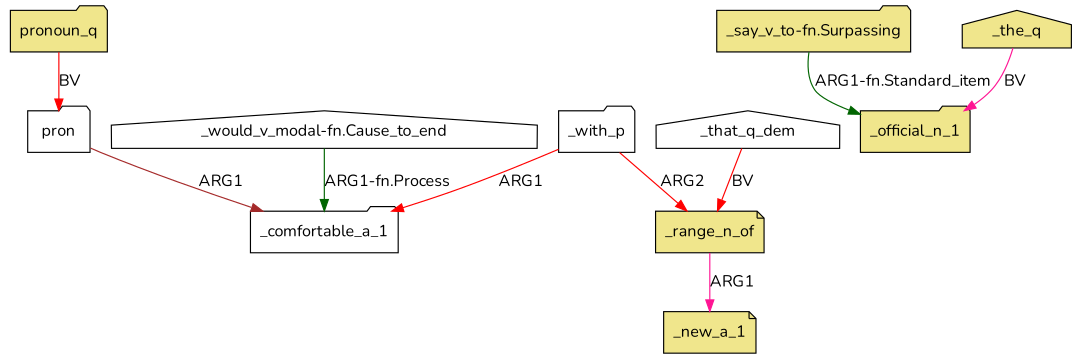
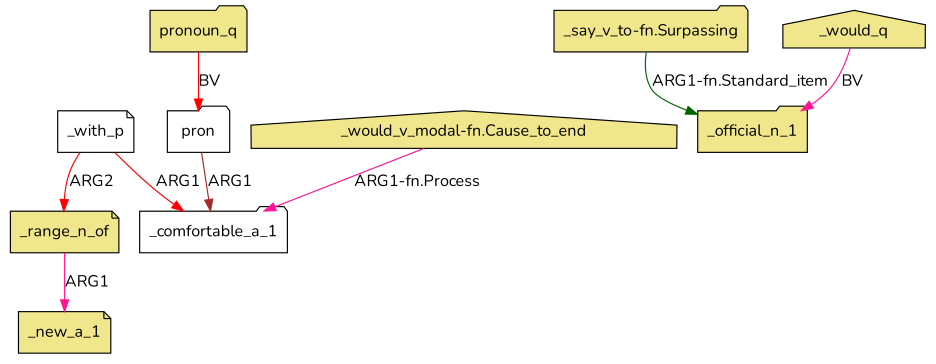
(1017, 31) -> (854, 31)
(324, 132) -> (464, 132)
(597, 132) -> (96, 132)
(748, 132) -> none
(324, 174) -> (349, 178)
